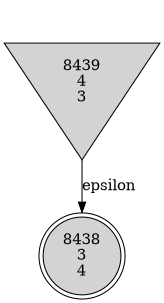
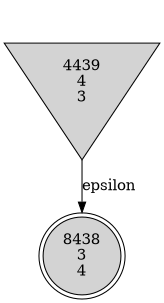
(82, 82) -> (82, 82)
